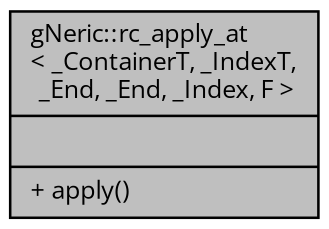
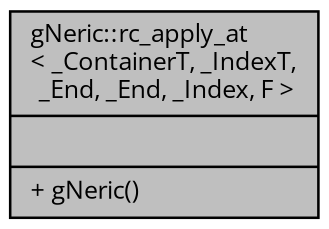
(82, 191) -> (85, 191)
